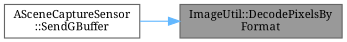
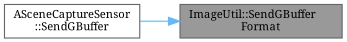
(261, 21) -> (261, 21)
